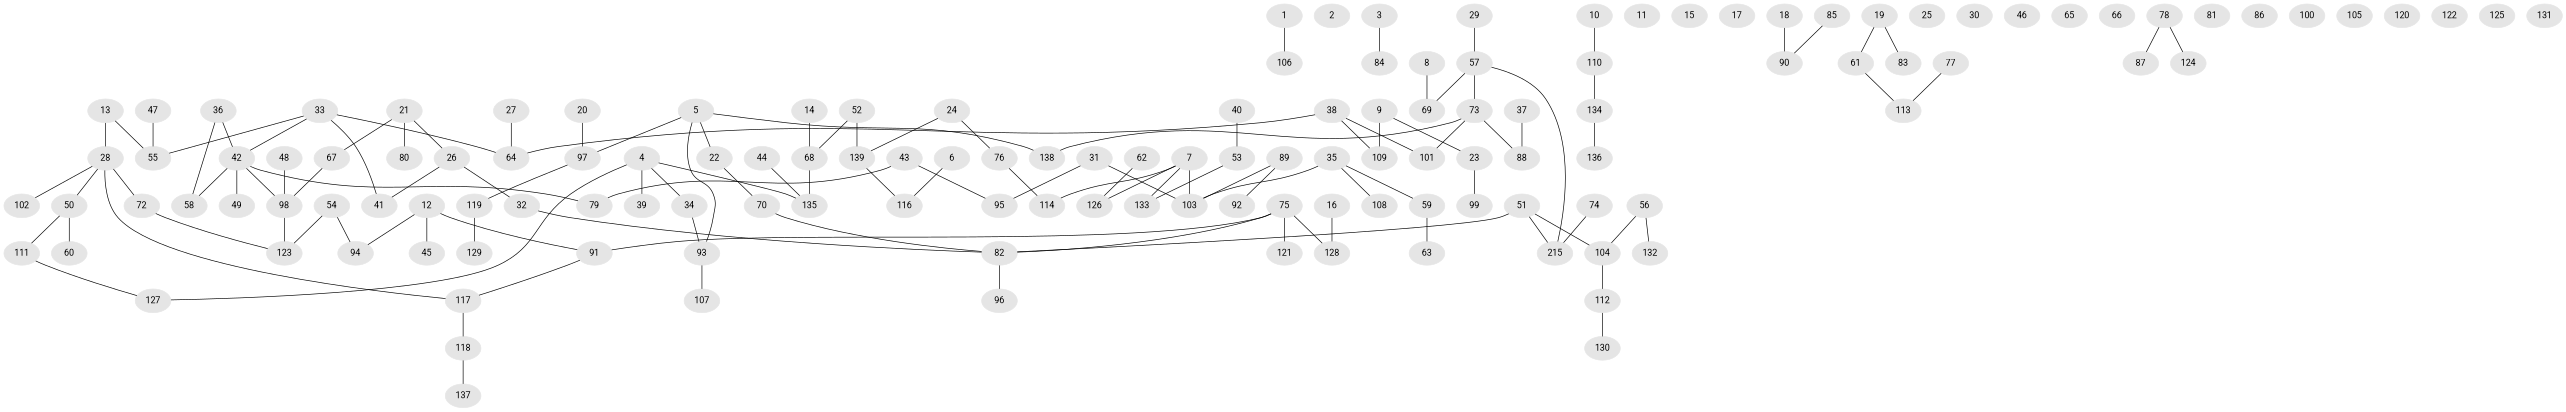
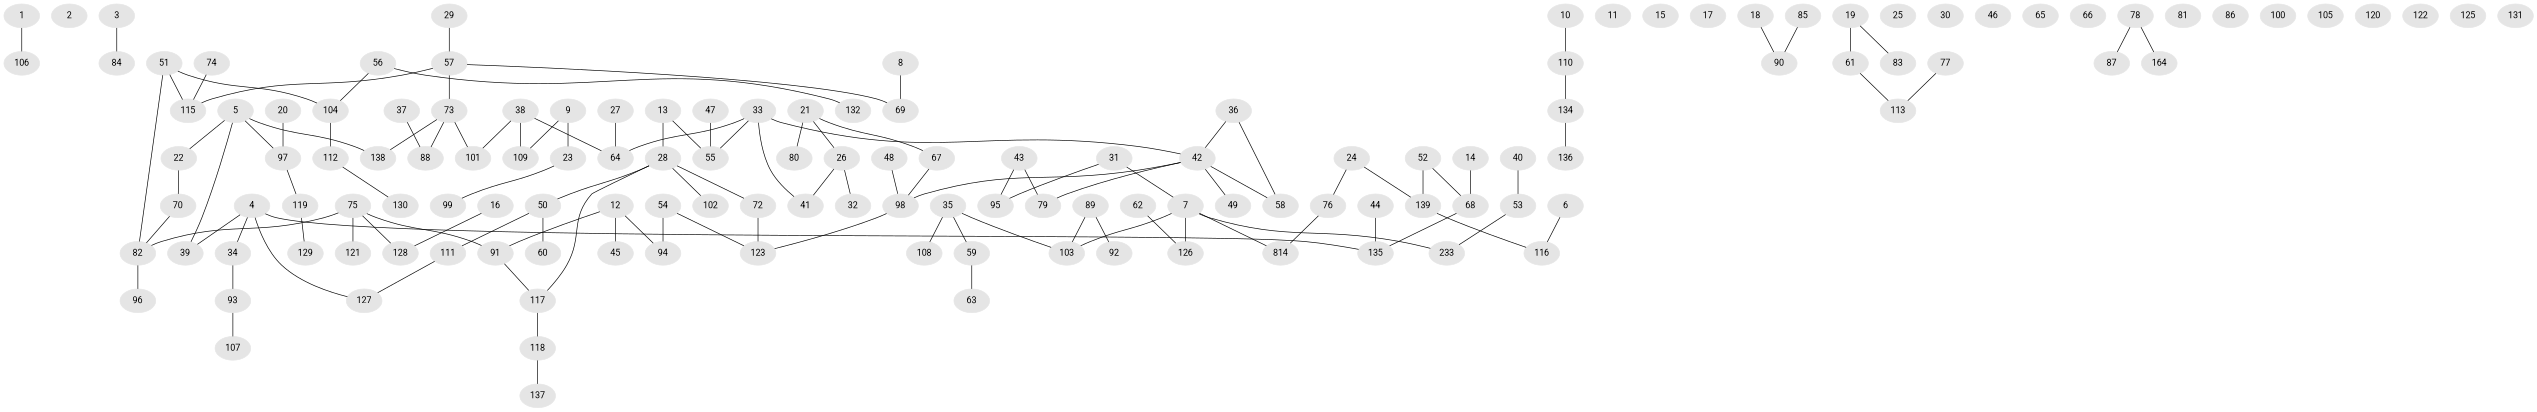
(2188, 63) -> (2159, 63)
(1147, 185) -> (1150, 182)
(708, 186) -> (214, 183)
(1047, 206) -> (1281, 253)
(1142, 206) -> (1447, 253)
(792, 242) -> none
(1555, 253) -> (188, 111)
